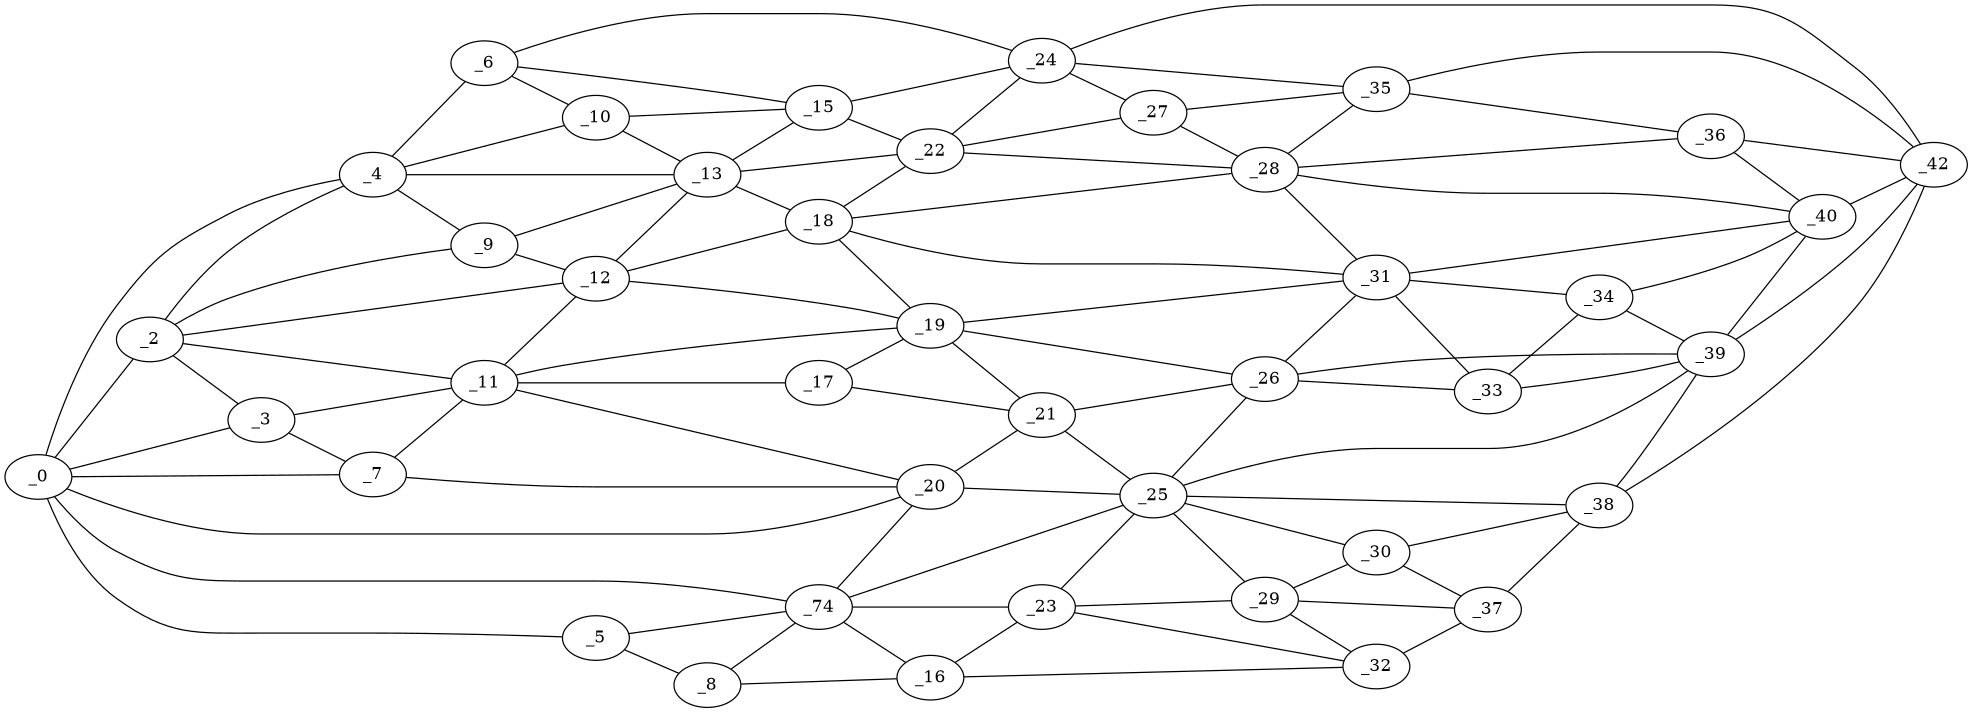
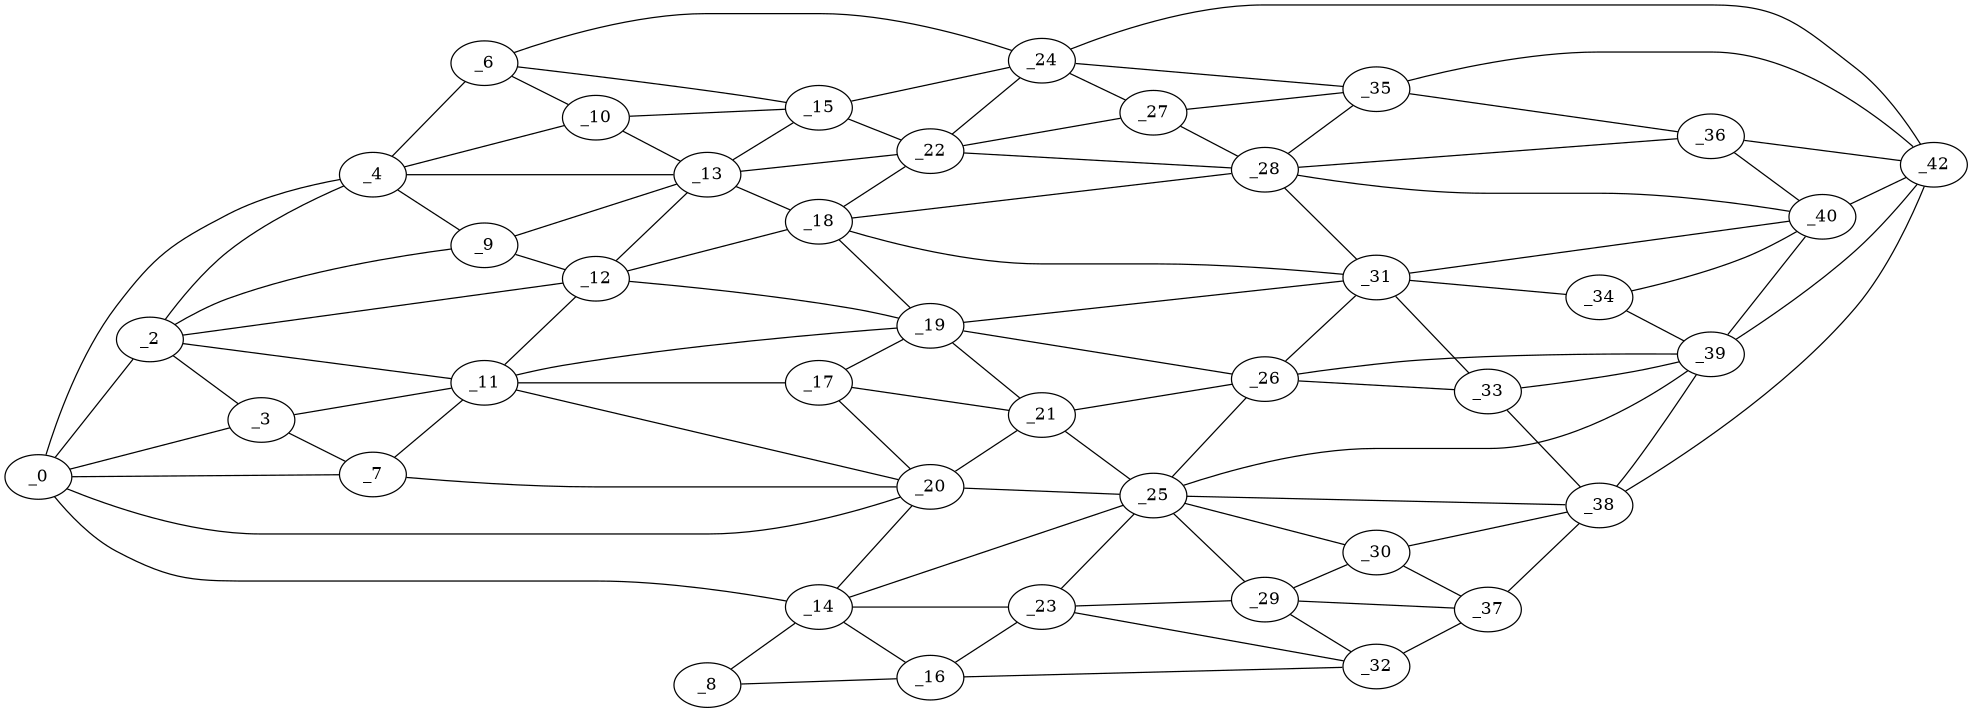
(1544, 345) -> (1544, 449)
none -> (875, 435)
(819, 607) -> (819, 607)
(596, 638) -> none
